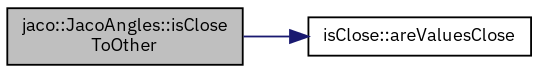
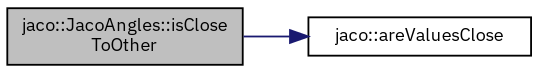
(420, 36) -> (420, 36)
